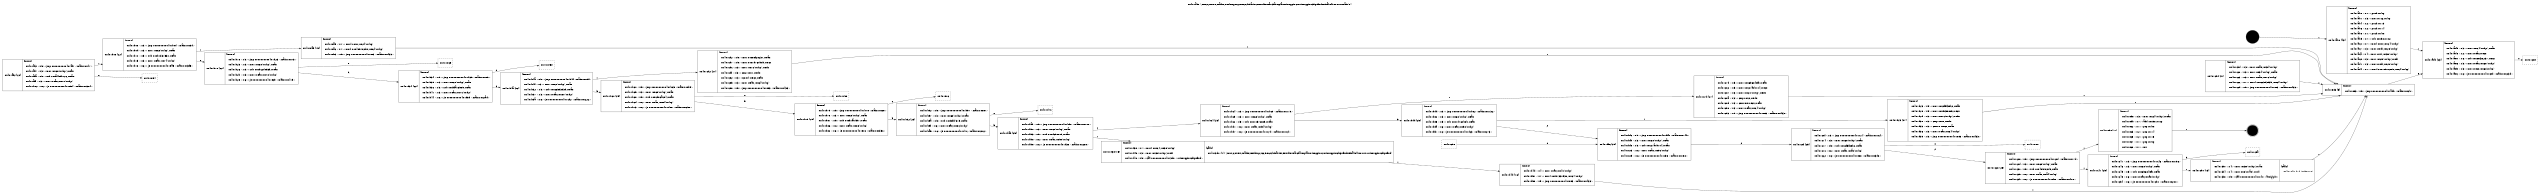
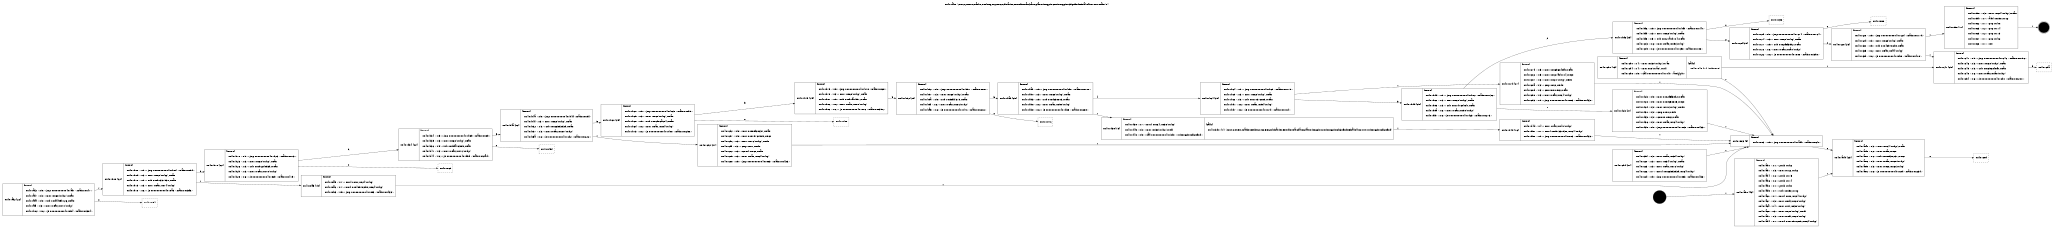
(943, 96) -> none
(1526, 144) -> (1737, 25)
(2186, 171) -> (1827, 67)
